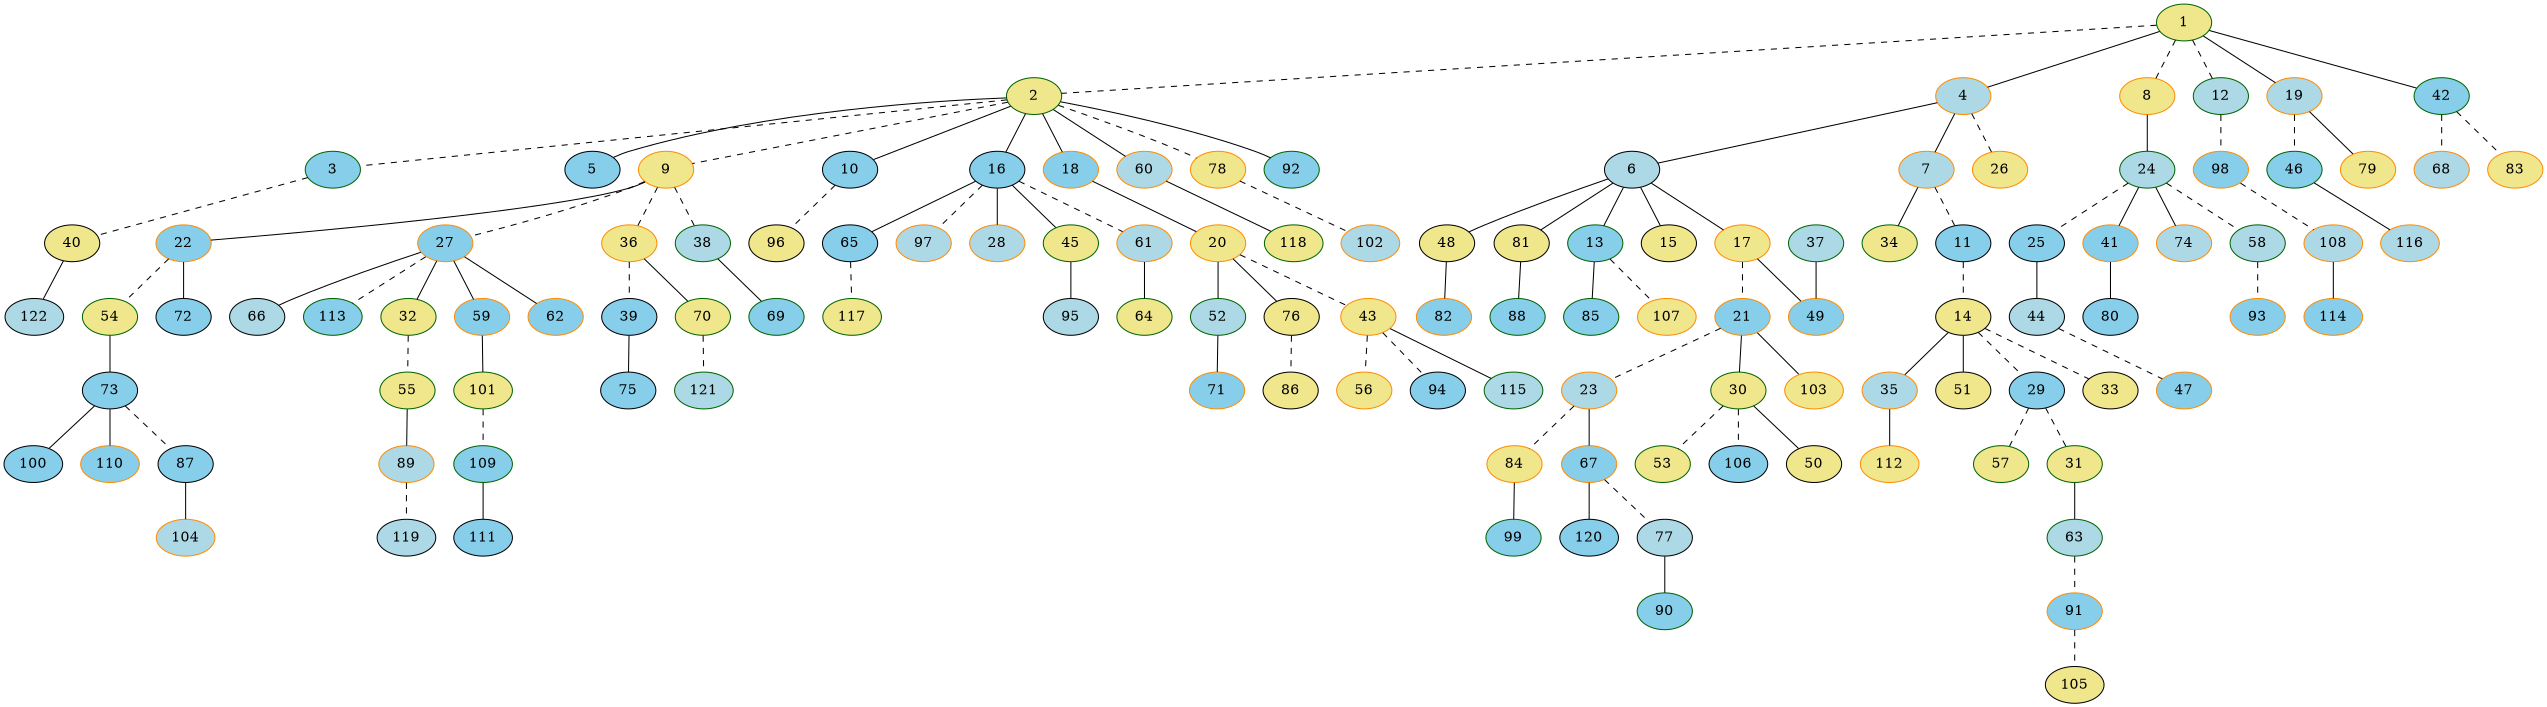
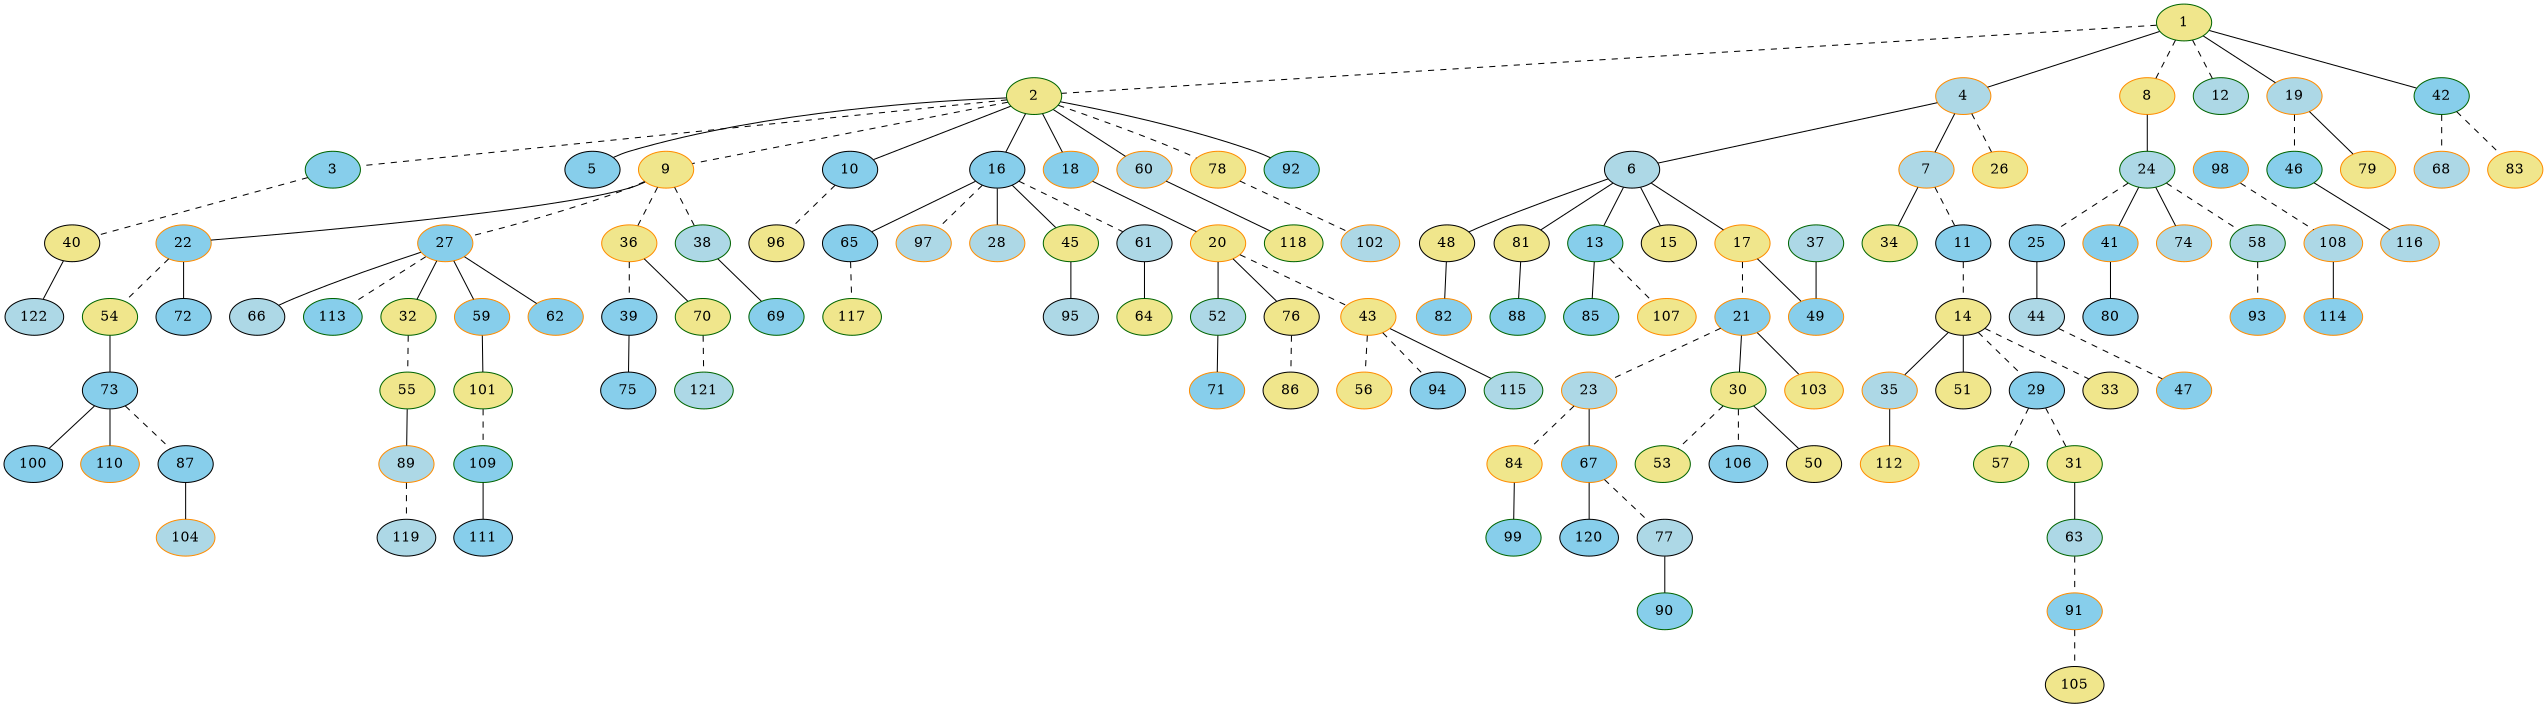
(2221, 133) -> none
(1144, 243) -> (1144, 243)
